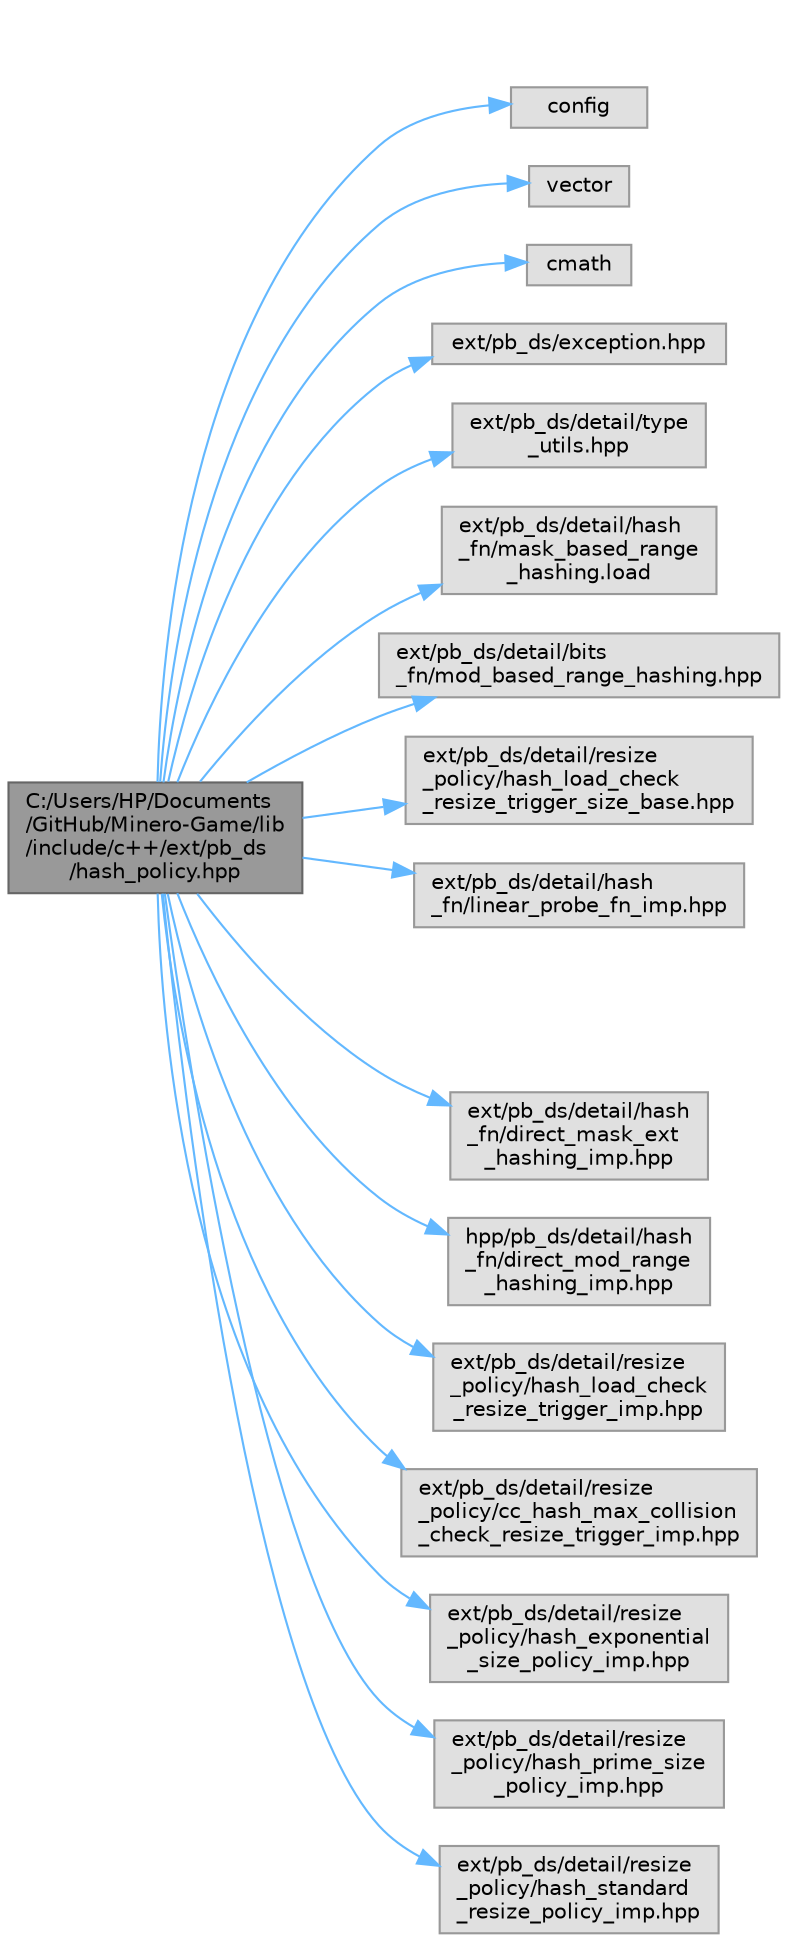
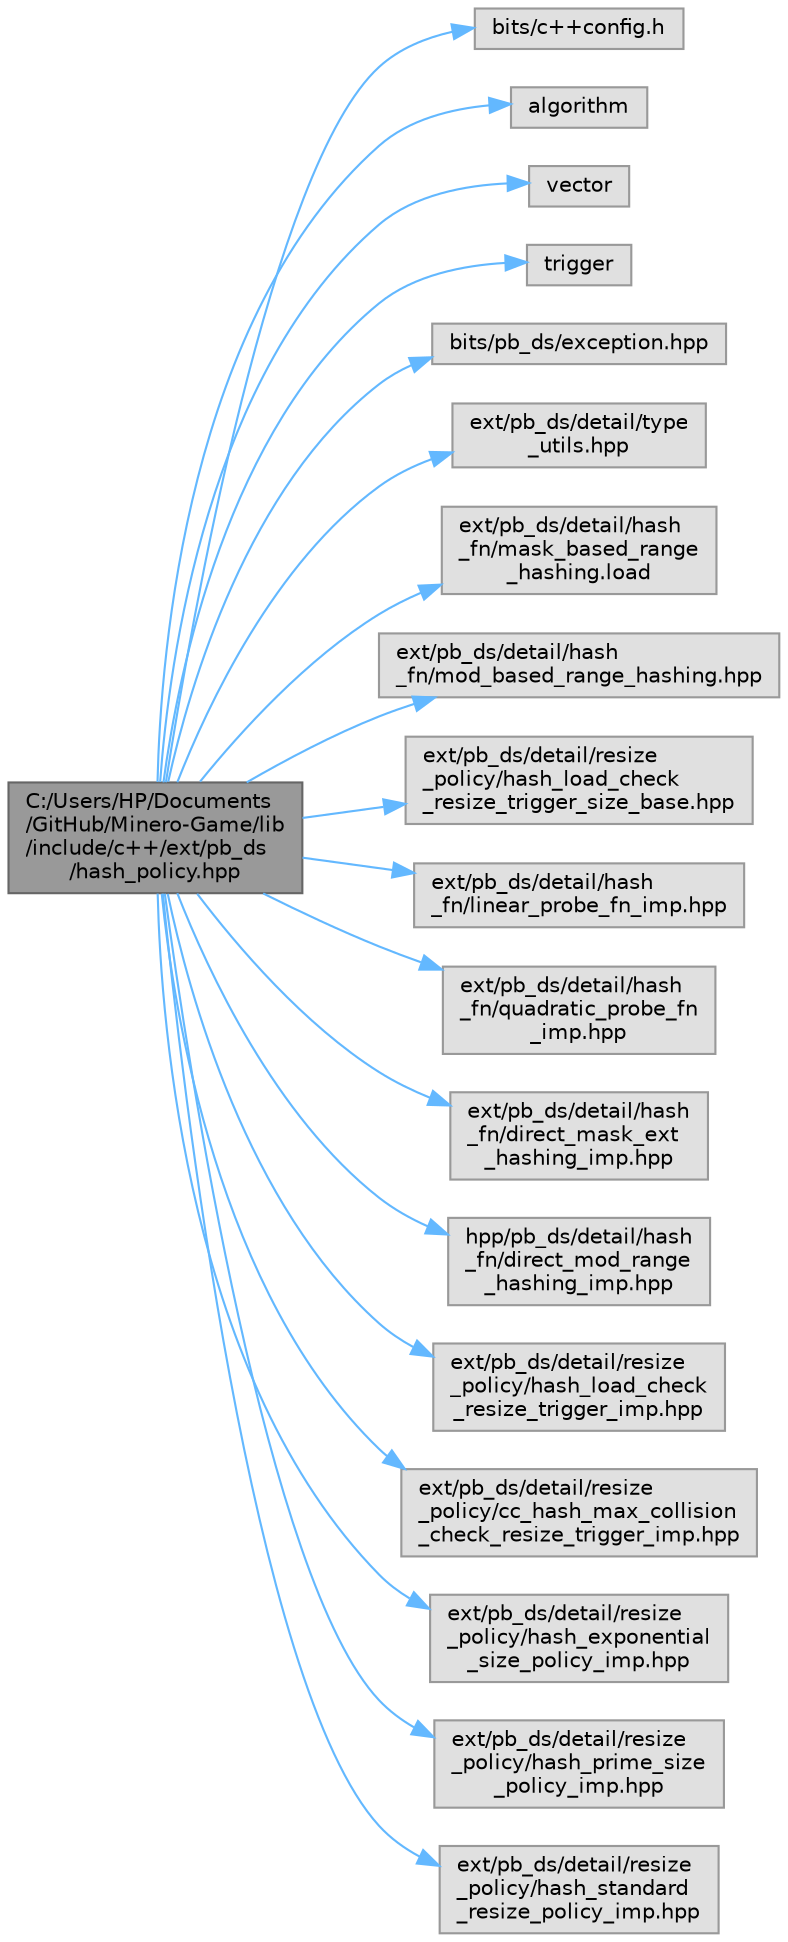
none -> (579, 29)
(579, 108) -> (579, 108)
(579, 265) -> (579, 265)
(579, 344) -> (579, 344)
(579, 665) -> (579, 665)
none -> (579, 1010)
